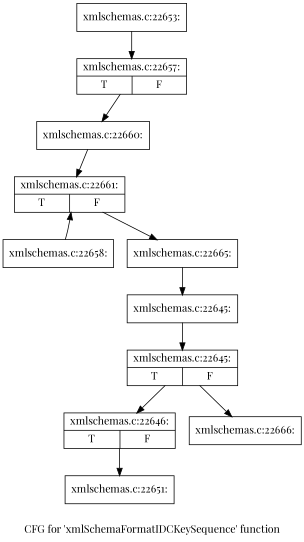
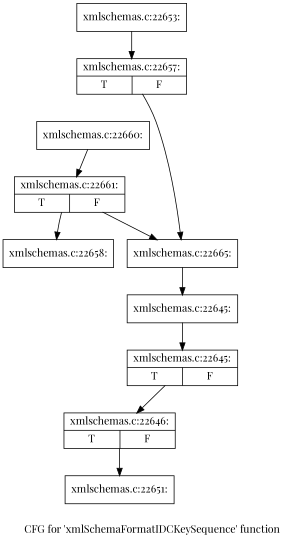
(113, 105) -> (168, 161)
(68, 230) -> (59, 222)
(245, 431) -> none
